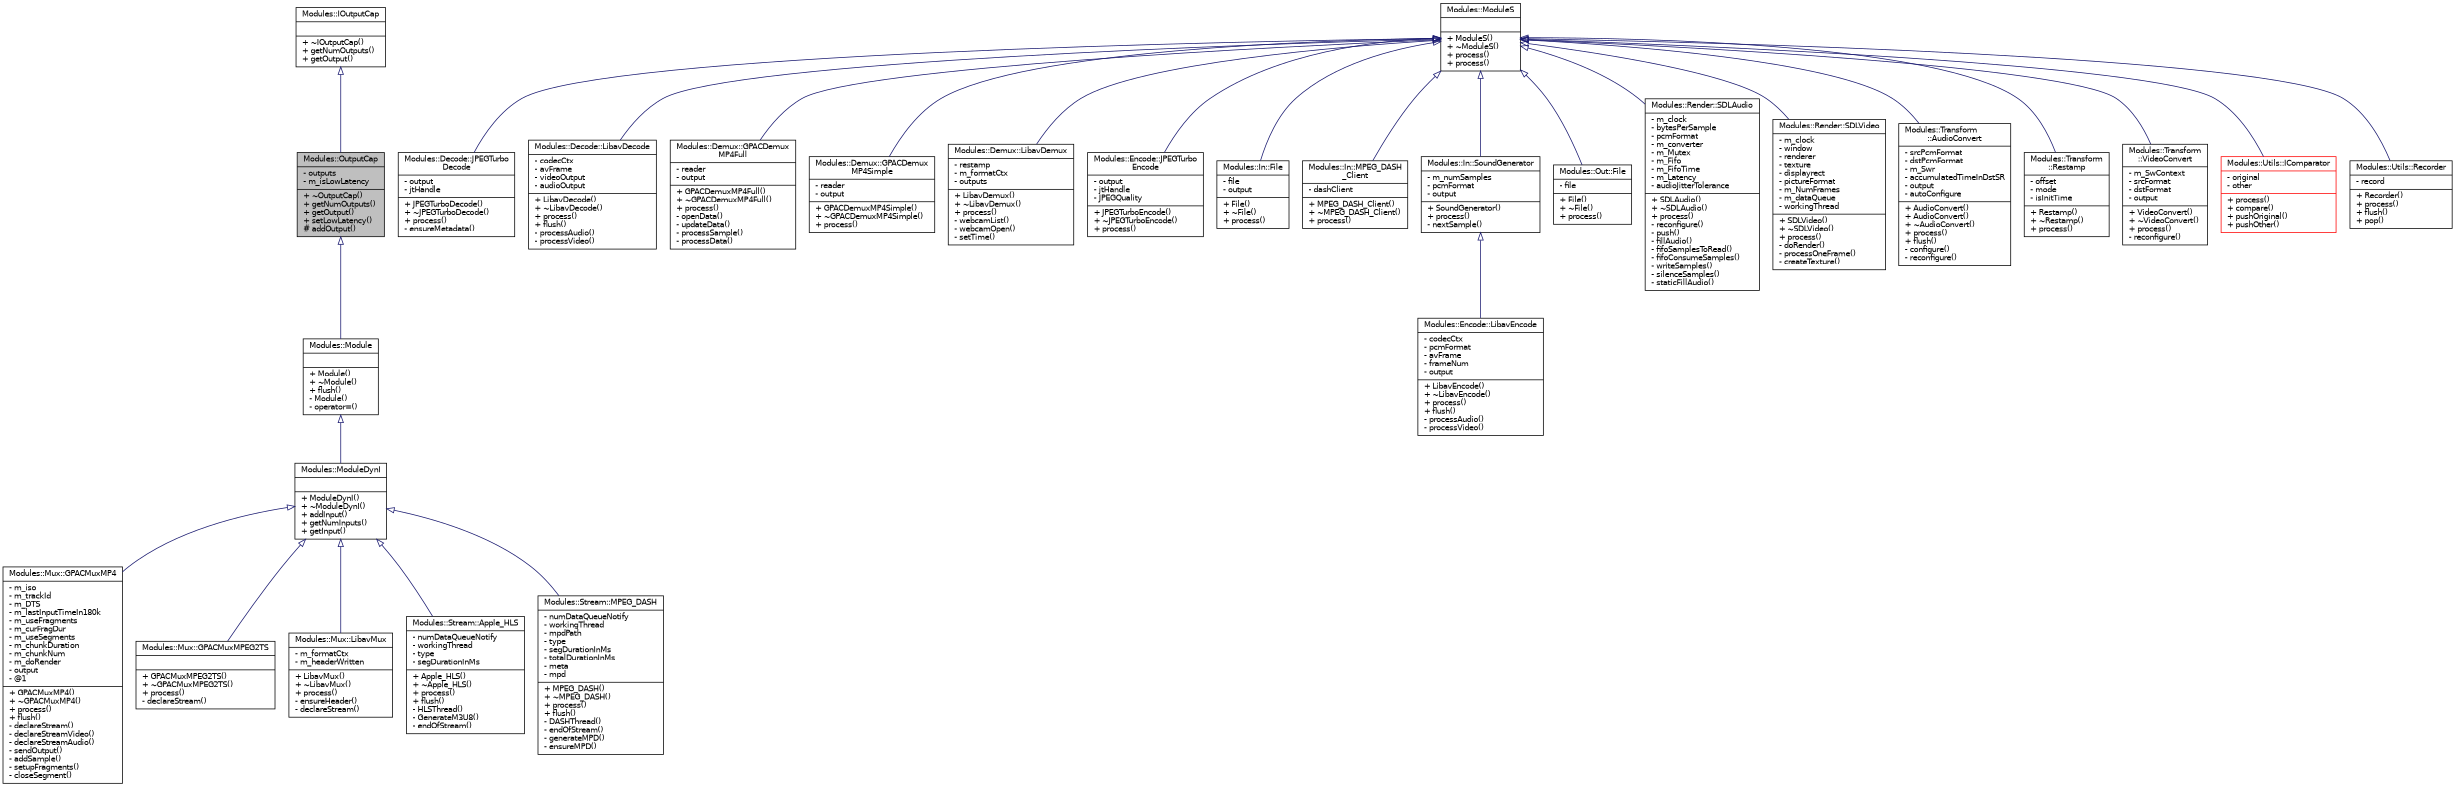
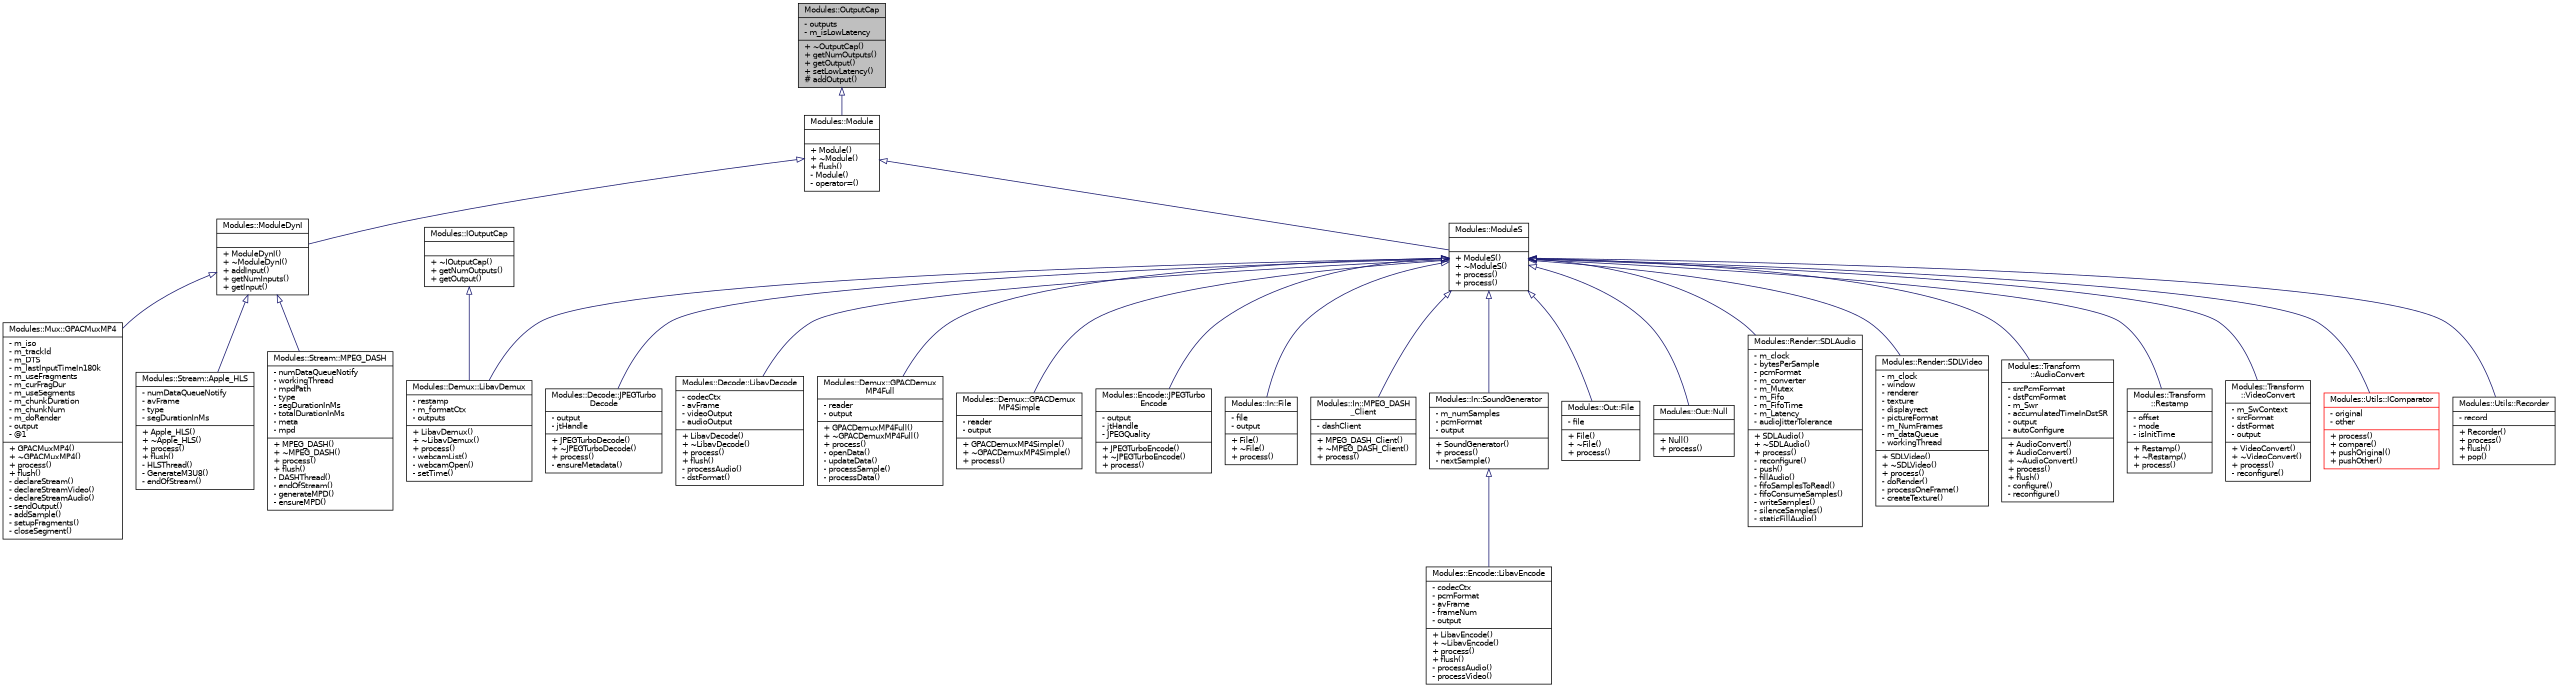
(341, 113) -> (469, 337)
none -> (1168, 206)
(565, 242) -> (706, 478)
none -> (1694, 431)
(443, 646) -> (161, 402)
(206, 675) -> none
(341, 675) -> none
